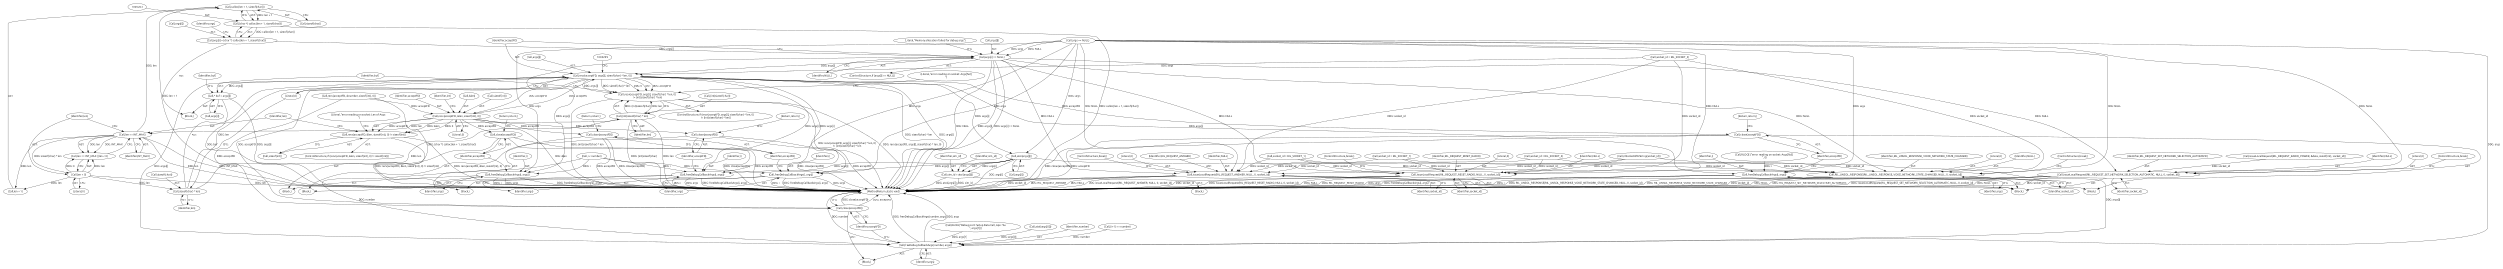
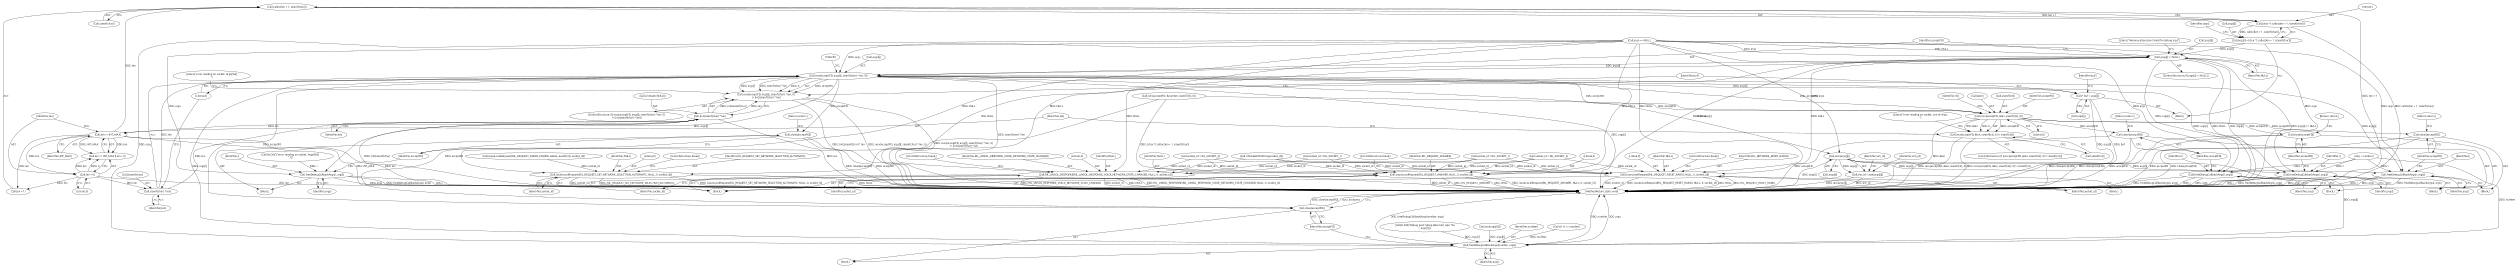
(1142, 65) -> (1226, 46)
(48, 156) -> (34, 156)
(1456, 156) -> (1764, 156)
